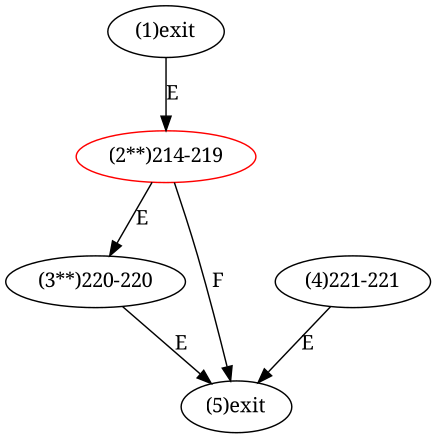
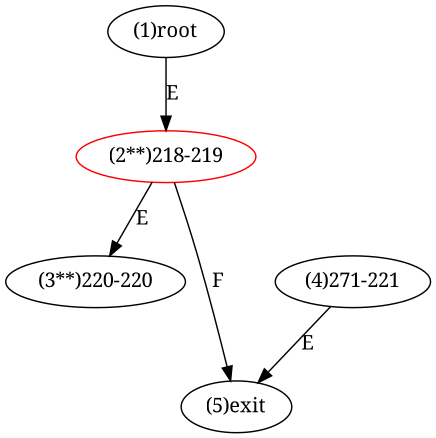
(166, 32) -> (166, 32)
(166, 157) -> (166, 157)
(353, 282) -> (353, 282)
(161, 340) -> none
